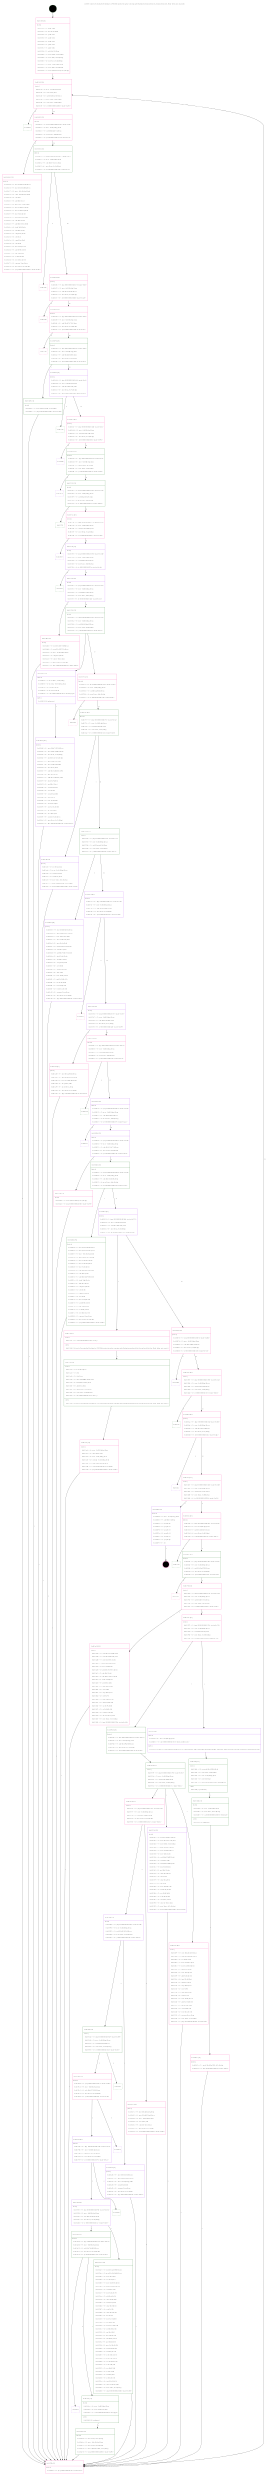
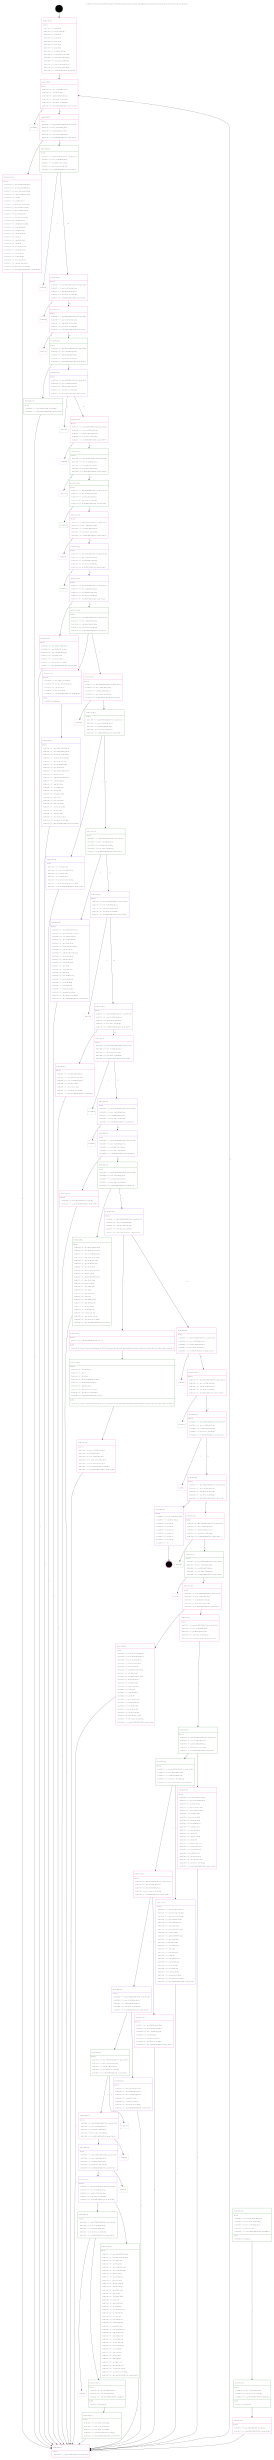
(204, 1740) -> none
(192, 1864) -> (198, 1770)
